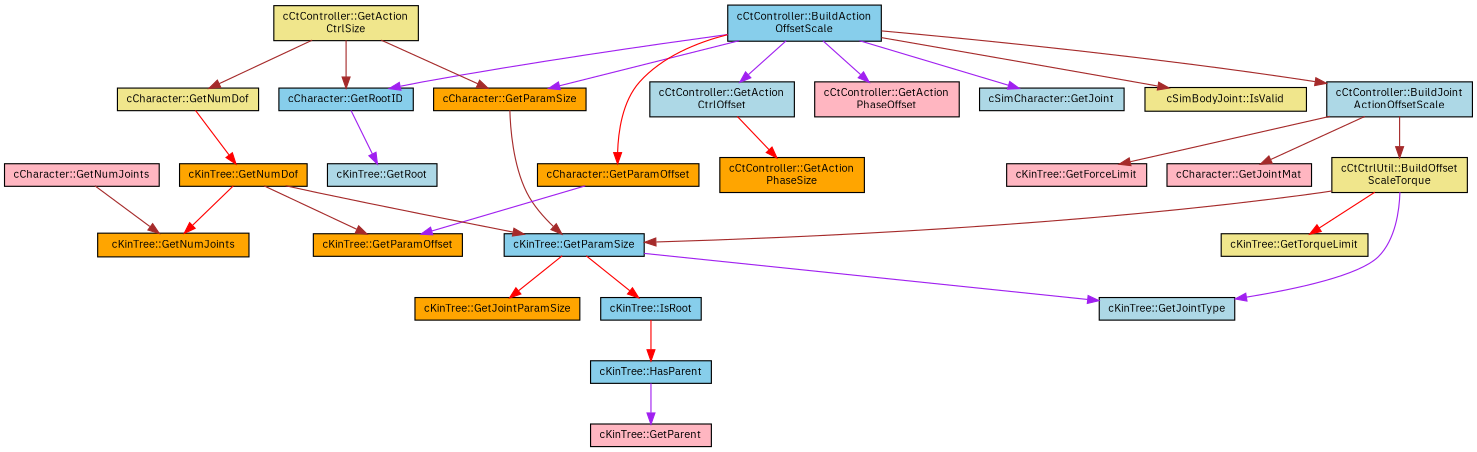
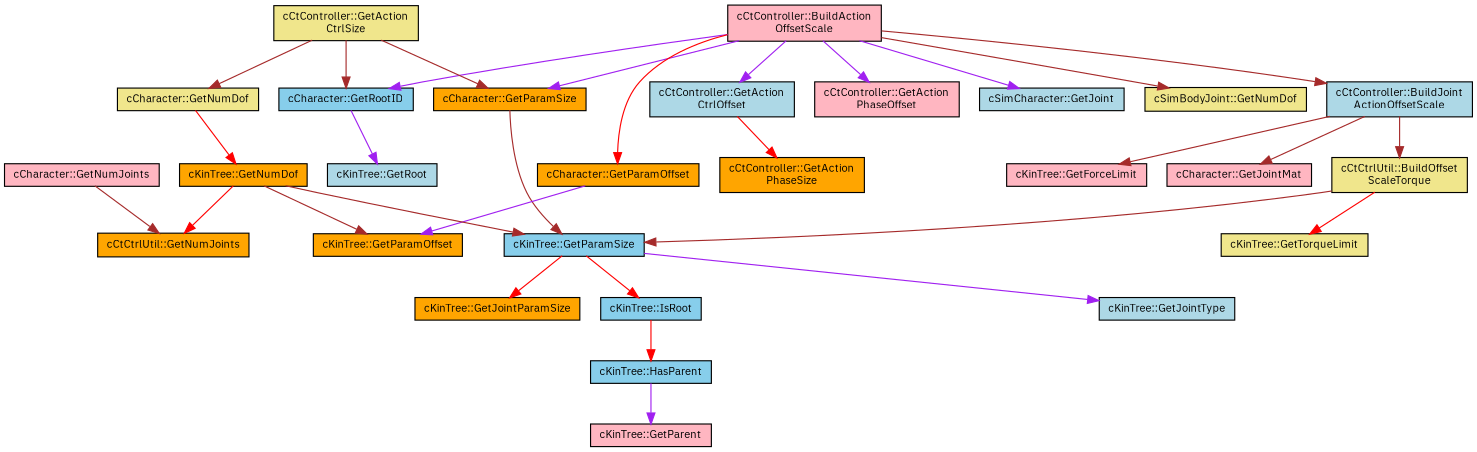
(805, 23) -> (805, 23)
(1226, 99) -> (1226, 99)
(173, 245) -> (173, 245)
(1348, 273) -> none
